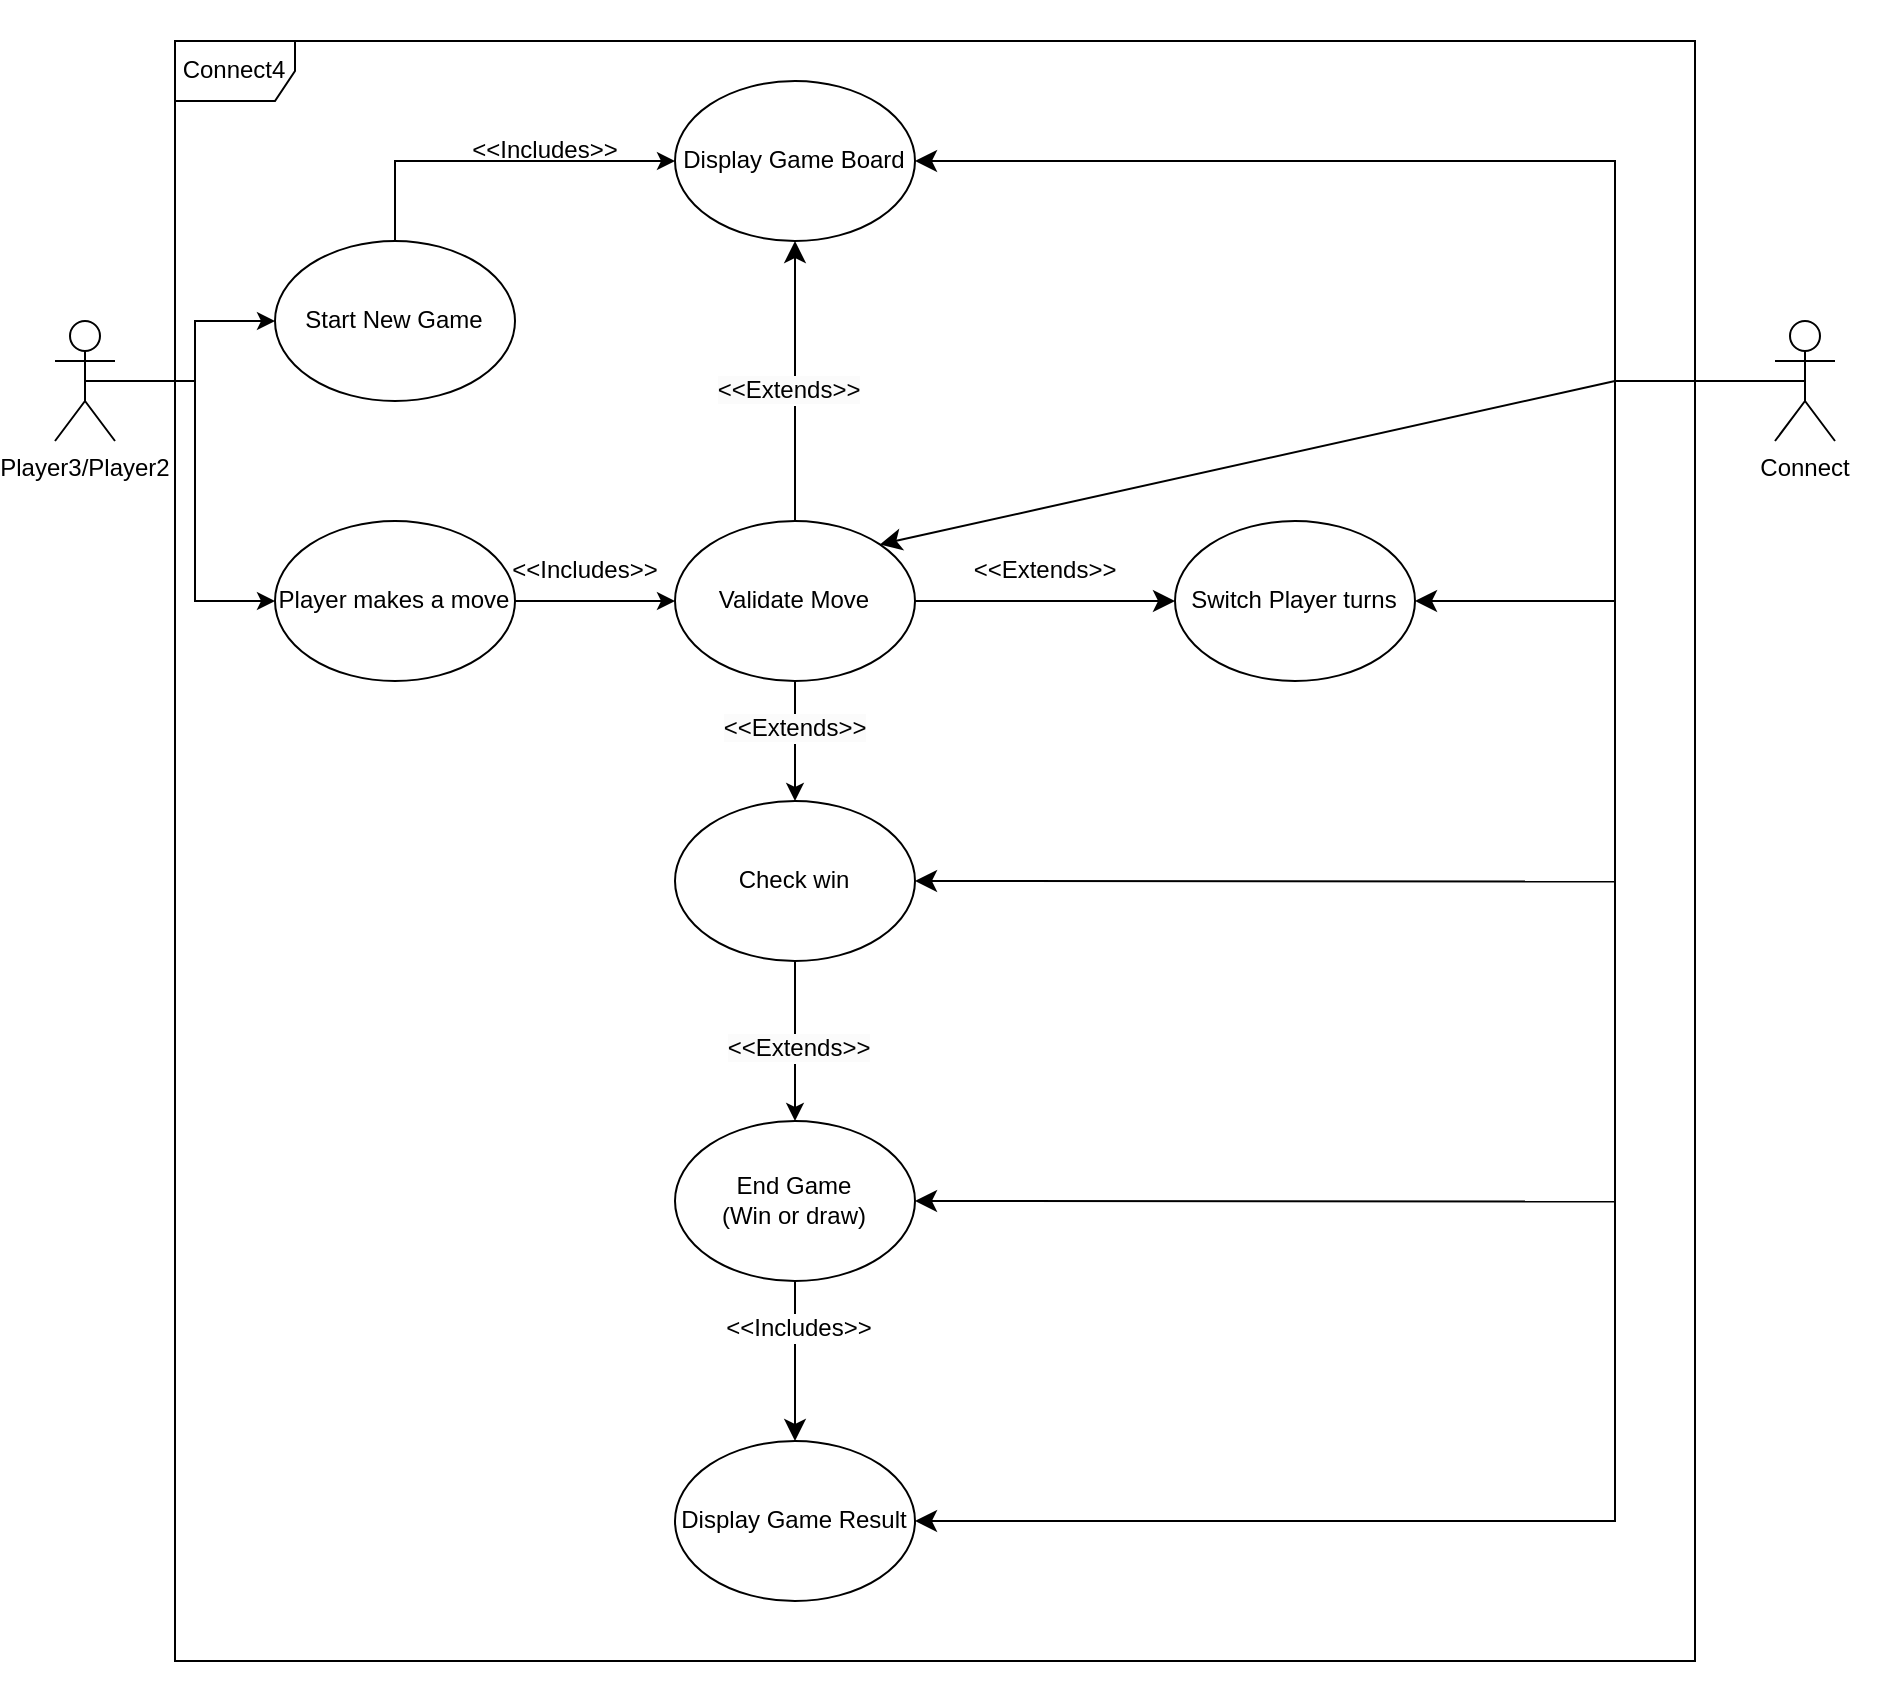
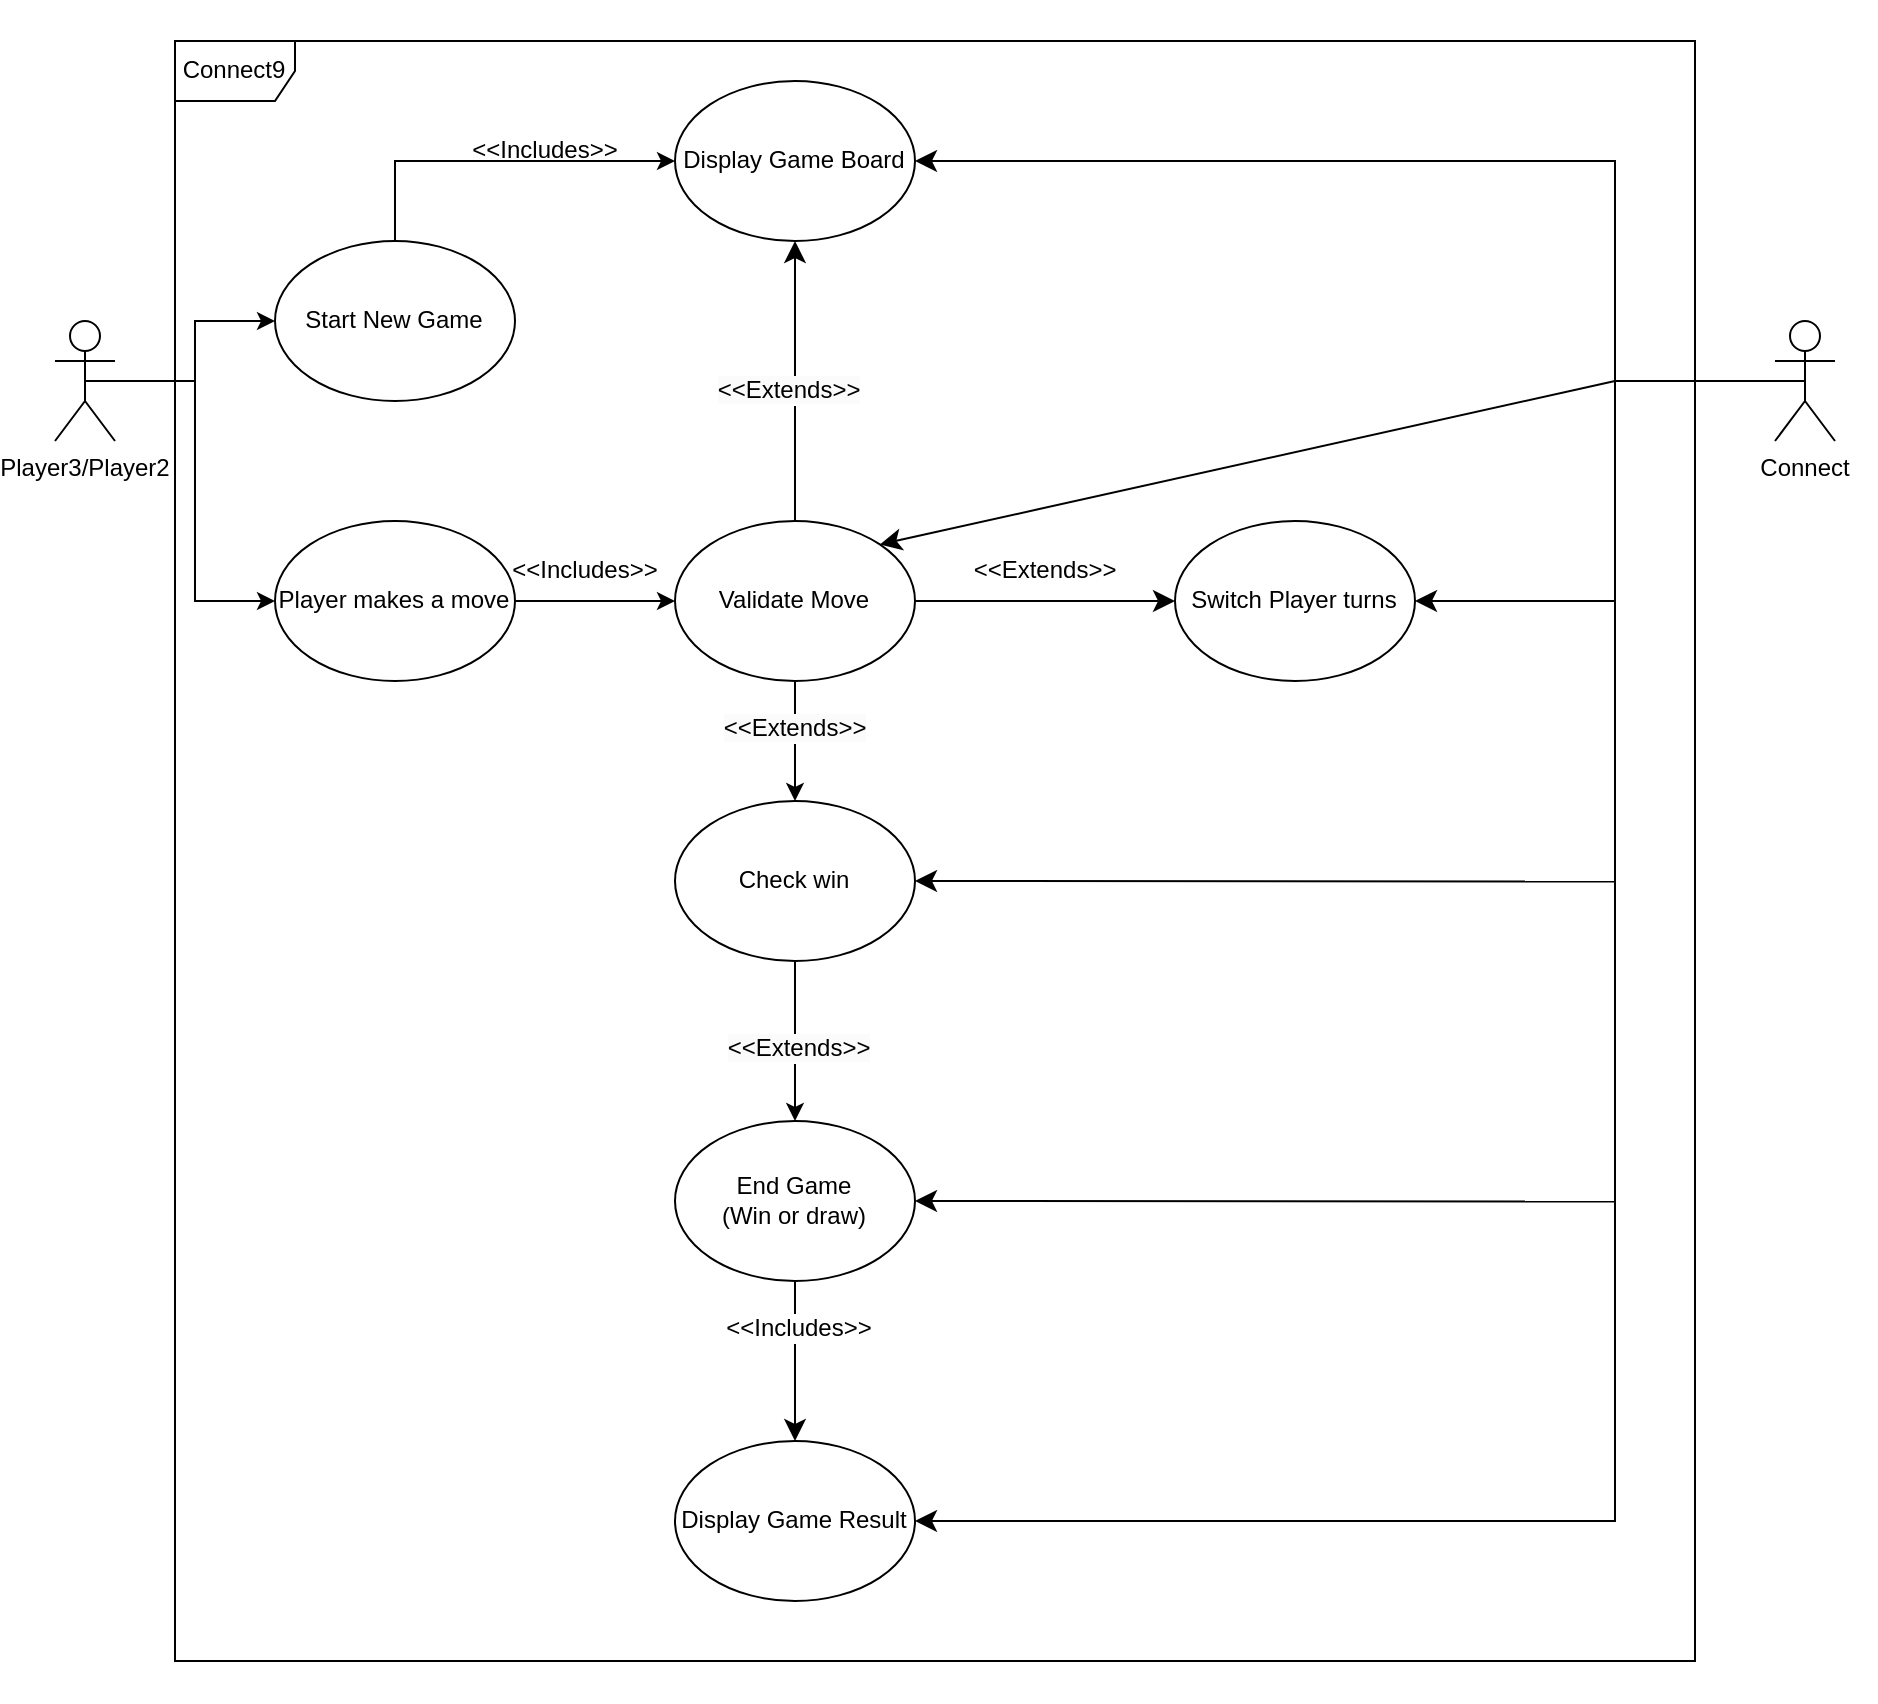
(235, 71) -> (235, 71)
